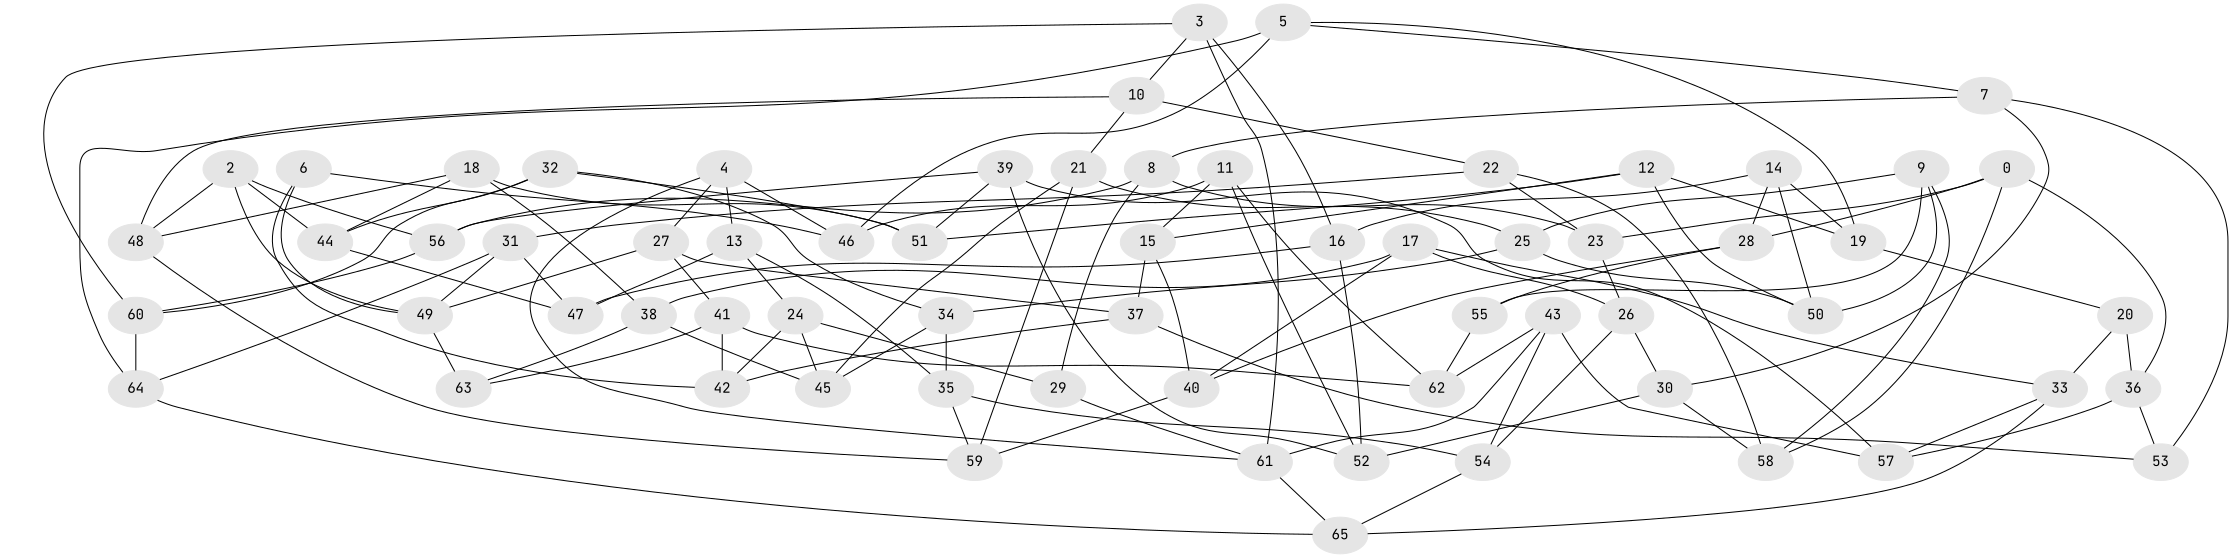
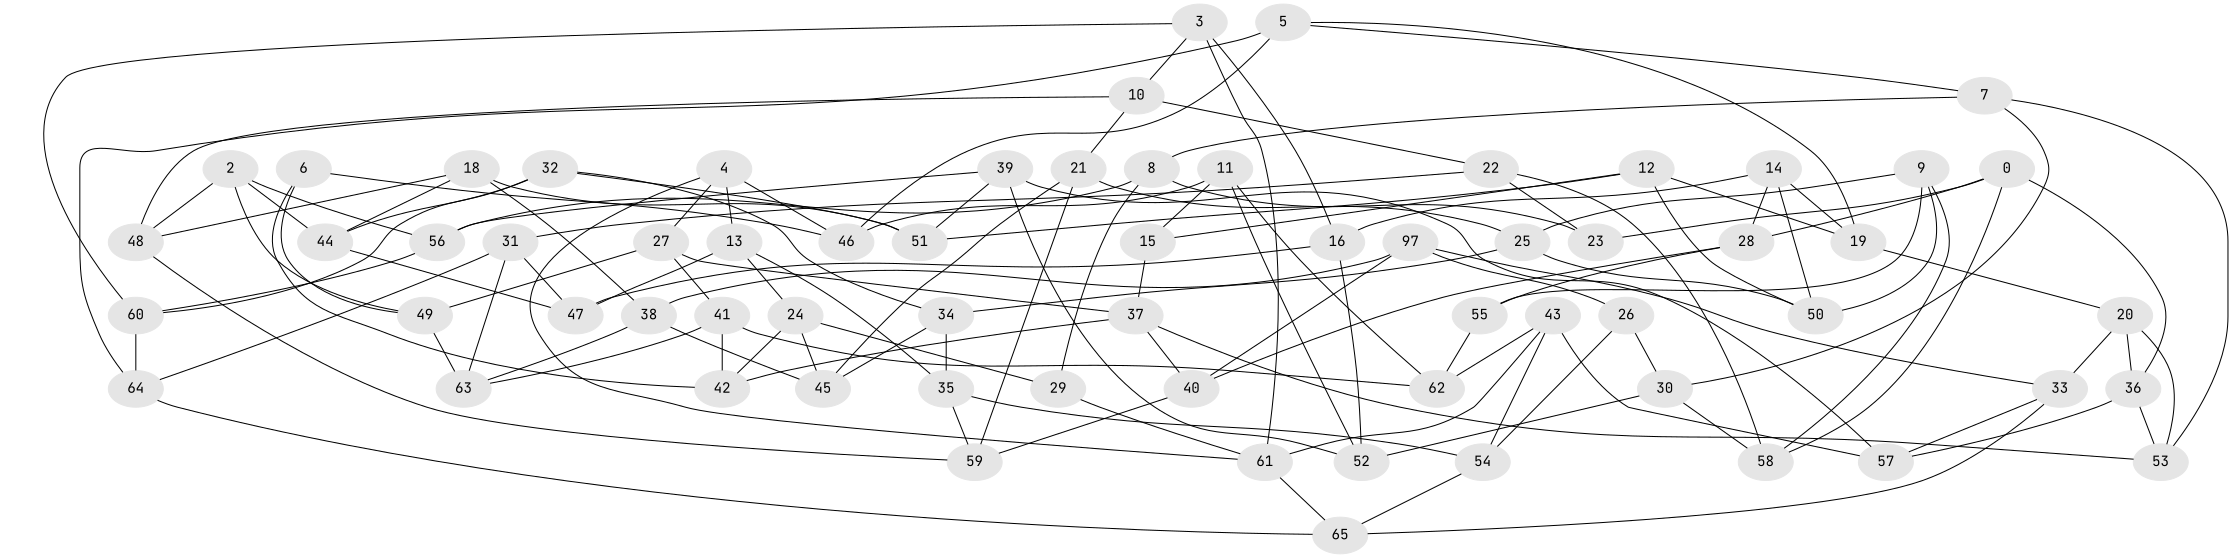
(1411, 242) -> (1411, 242)
(469, 278) -> (487, 316)
(1611, 279) -> none
(1177, 314) -> (1164, 352)
none -> (2173, 383)
